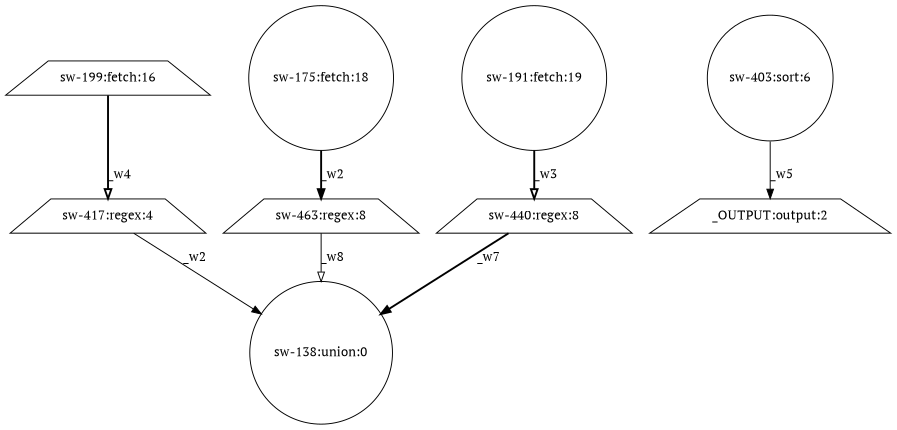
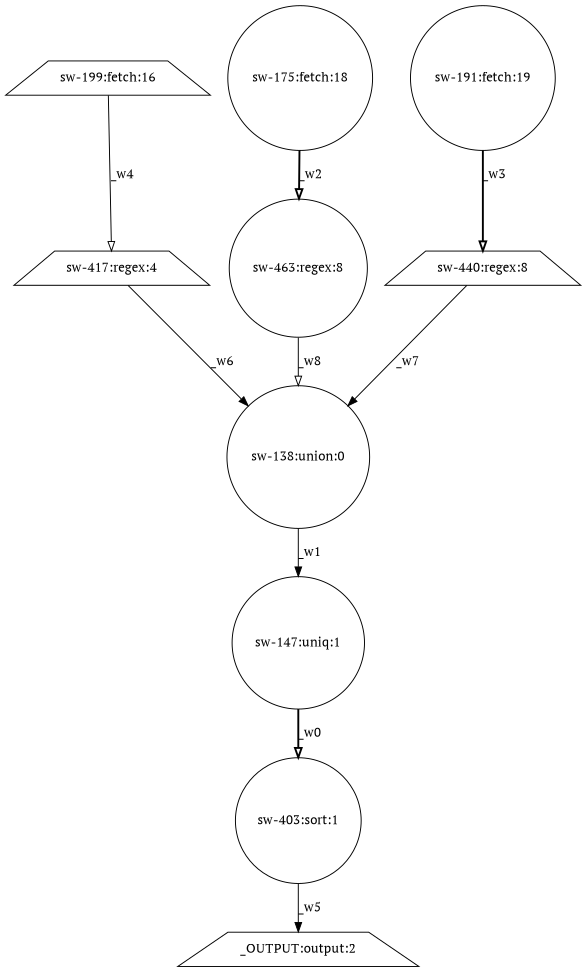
(770, 78) -> (298, 821)
(108, 142) -> (110, 168)
(321, 170) -> (299, 170)
(321, 216) -> (298, 268)
(195, 257) -> (223, 362)
(449, 271) -> (411, 342)
none -> (298, 643)
